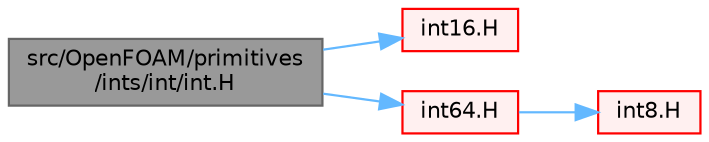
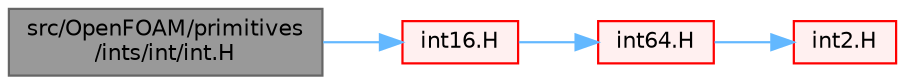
(352, 98) -> (547, 42)
(649, 112) -> (845, 42)
